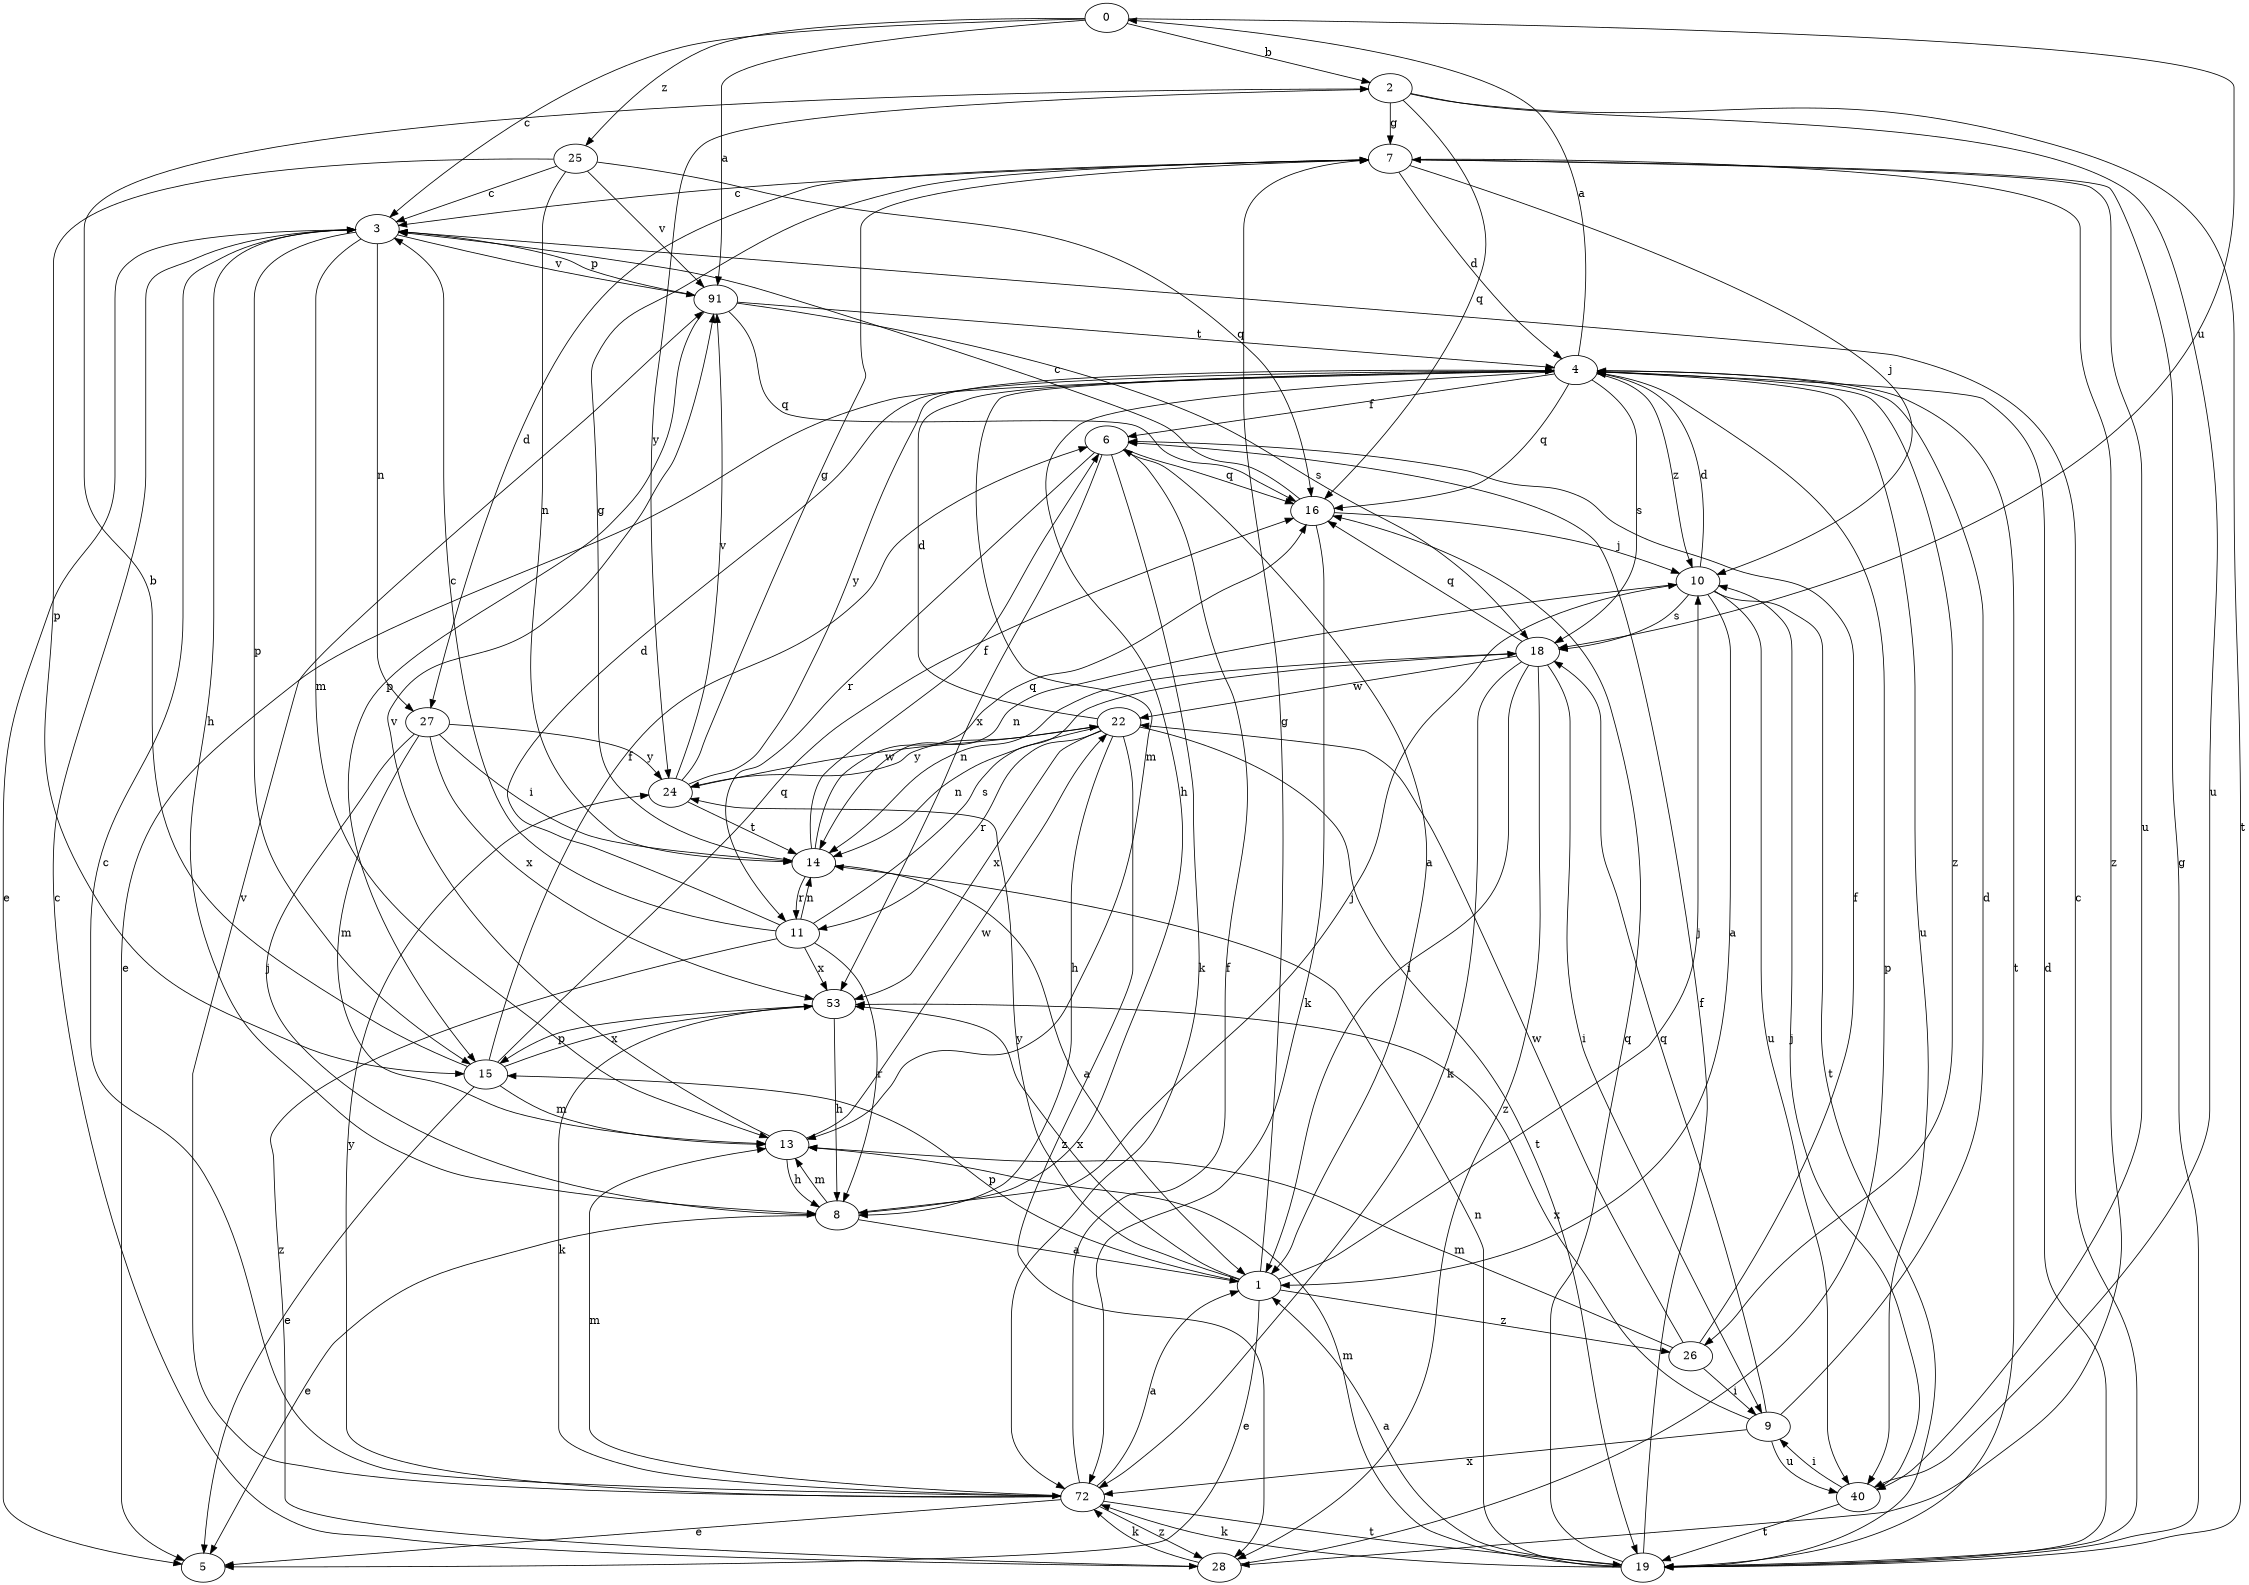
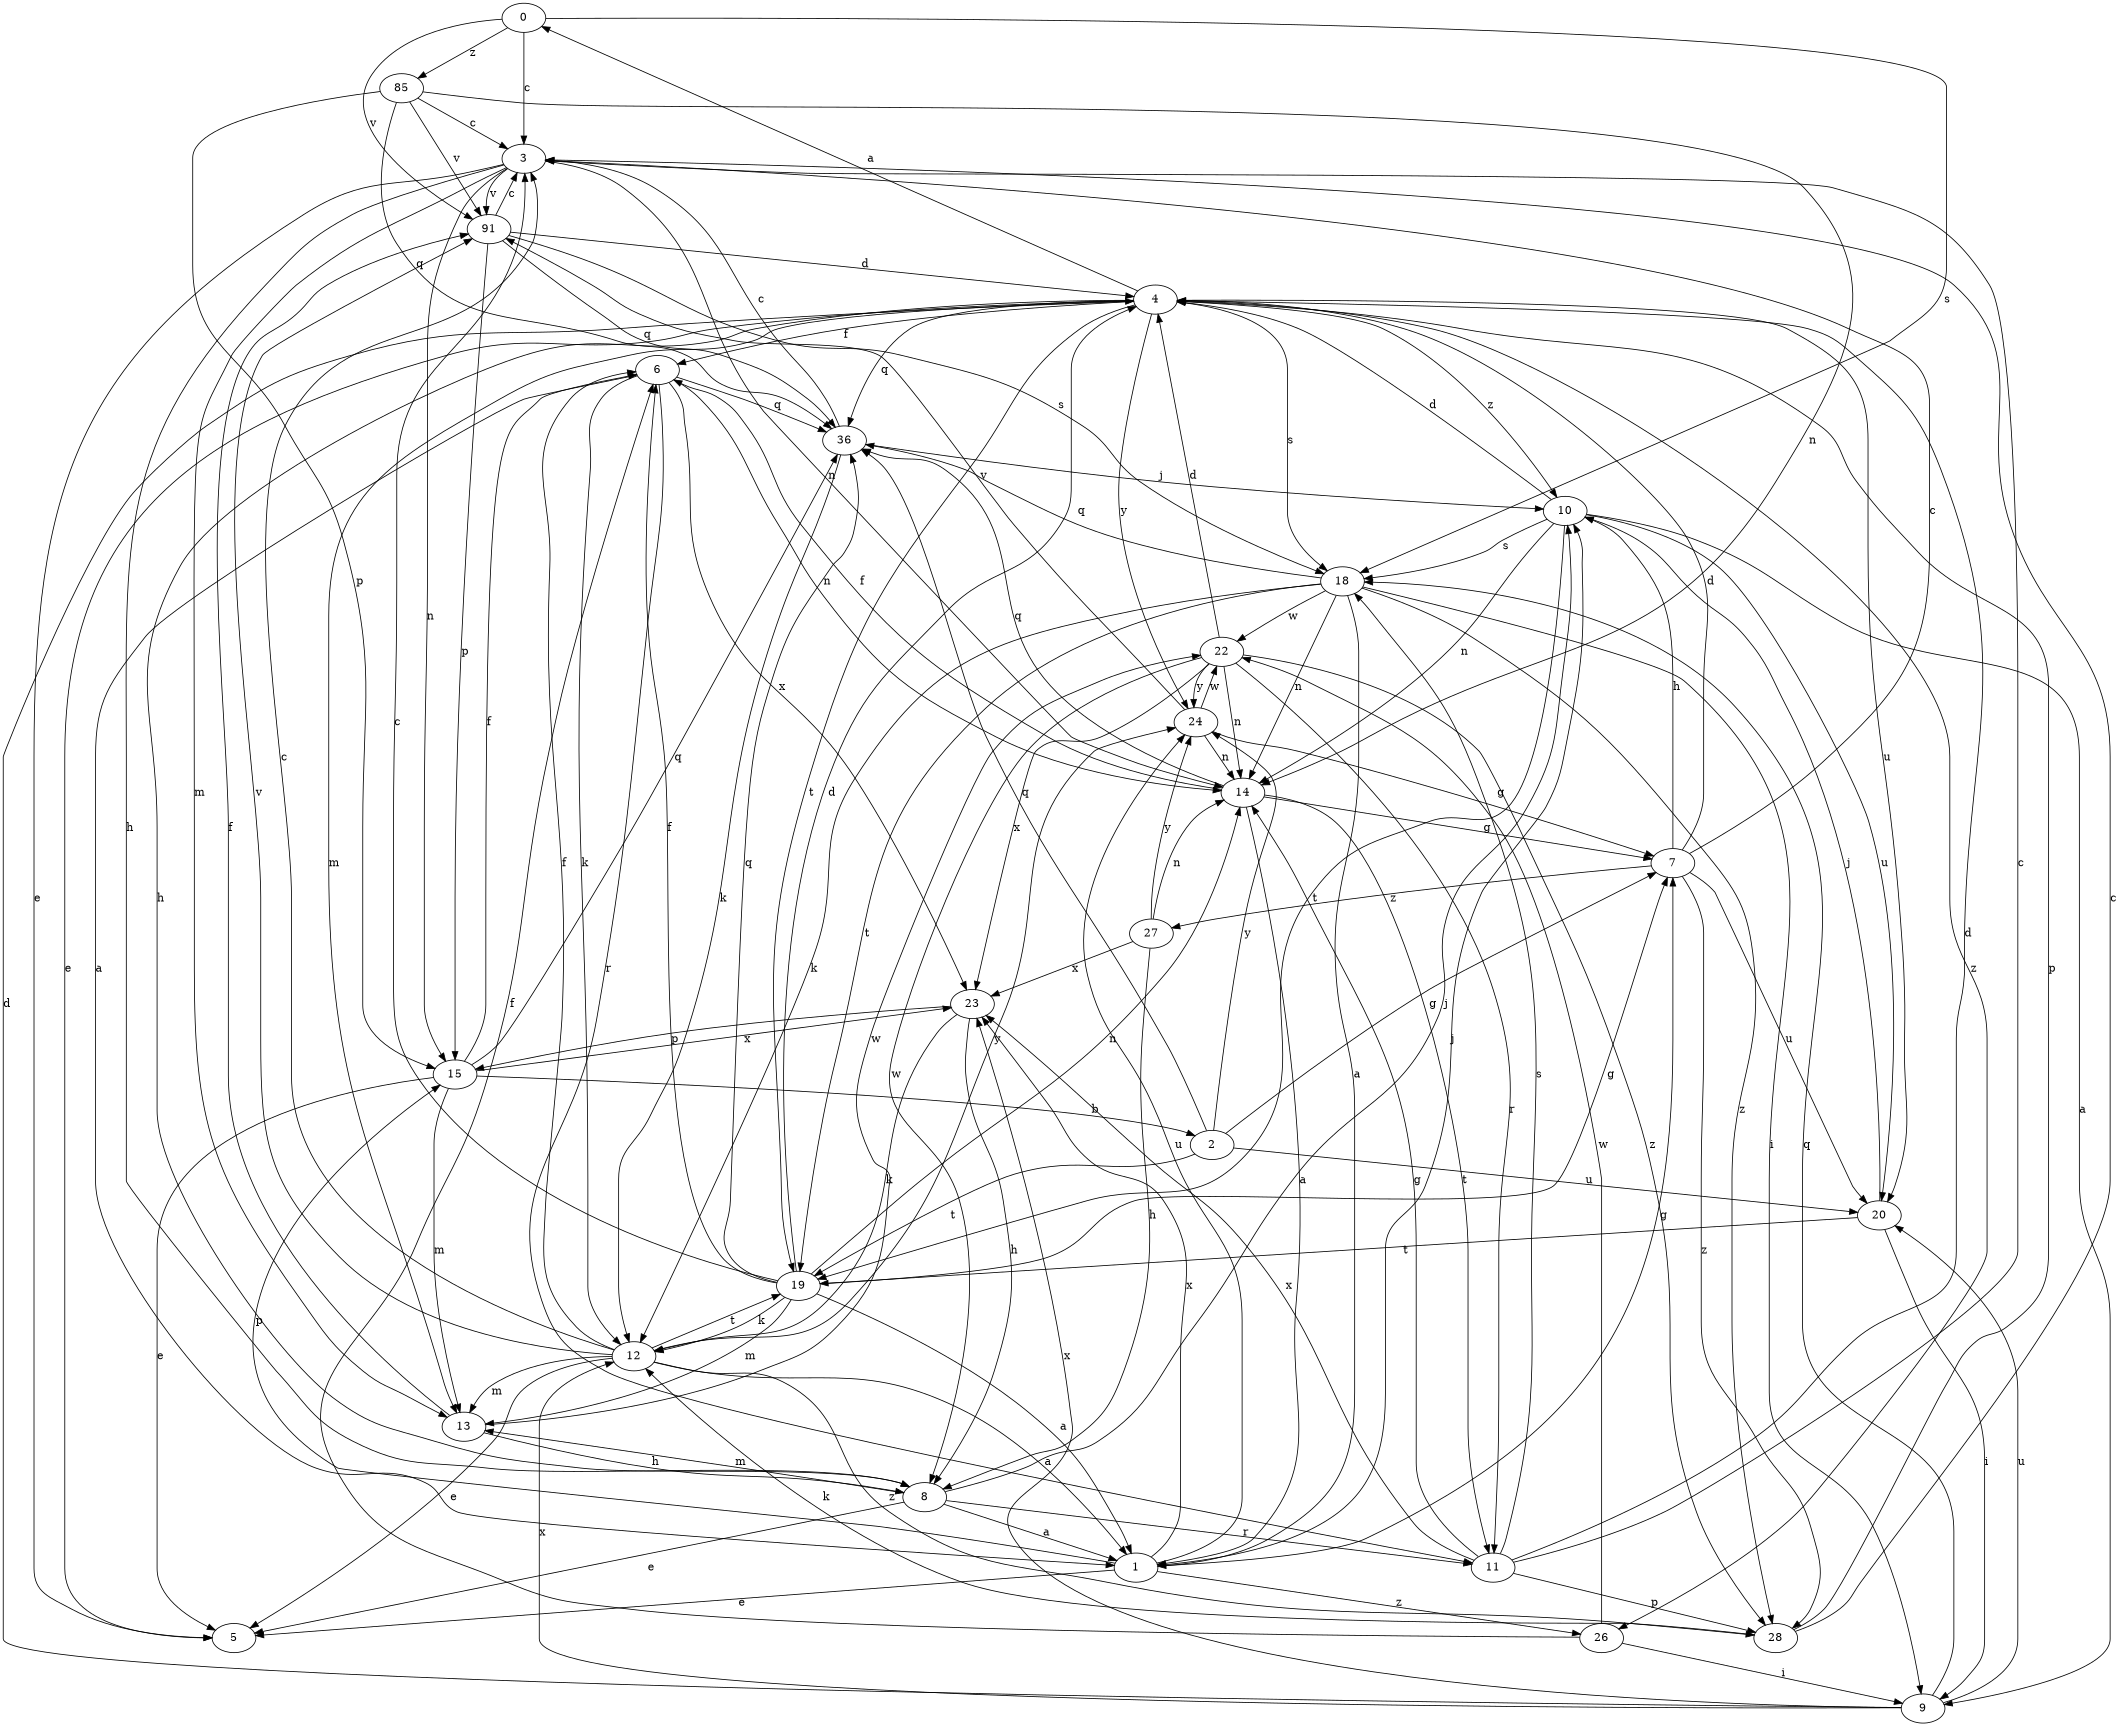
(1245, 52) -> none
(576, 159) -> (402, 88)
(725, 159) -> (374, 123)
(595, 264) -> (512, 194)
(1200, 335) -> (866, 264)
(2202, 335) -> (1947, 300)
(1891, 370) -> (1677, 687)
(924, 406) -> (1120, 512)
(527, 440) -> (1394, 898)
(377, 480) -> (849, 502)
(1313, 511) -> (845, 440)
(258, 652) -> (431, 617)
none -> (884, 666)
(395, 722) -> (231, 828)
(532, 793) -> (1177, 863)
(753, 828) -> (1226, 757)
(801, 898) -> (1465, 1180)
(811, 898) -> (1418, 1180)
(268, 969) -> (1153, 1215)
(1075, 969) -> (897, 1075)
(1409, 969) -> (1357, 1075)
(834, 1004) -> (972, 1004)
(1020, 1039) -> (1179, 1145)
(1714, 1058) -> (2079, 999)
(877, 1059) -> (1205, 1532)
(1483, 1064) -> (911, 798)
(411, 1077) -> none
(1261, 1179) -> none
(282, 1251) -> (1655, 1603)
(1083, 1497) -> (634, 1356)
(1858, 1497) -> (1879, 1215)
